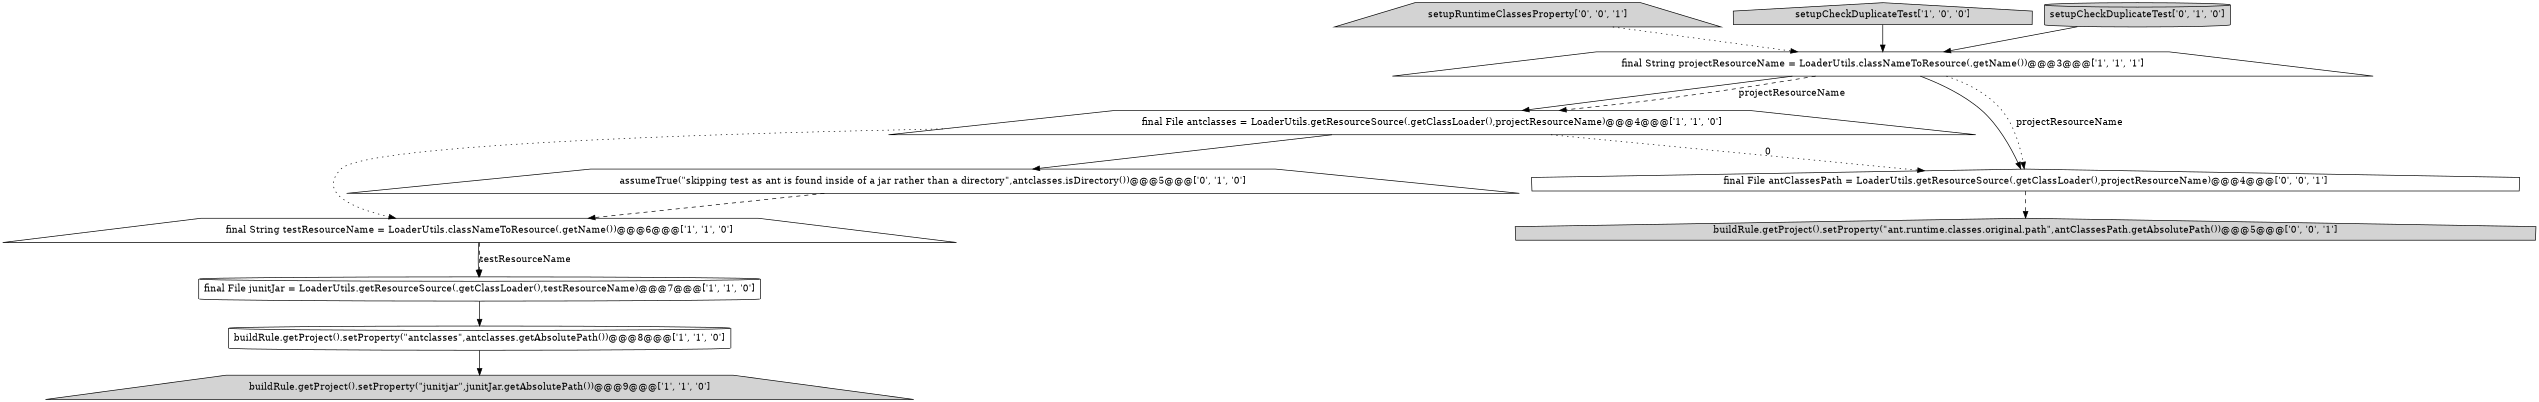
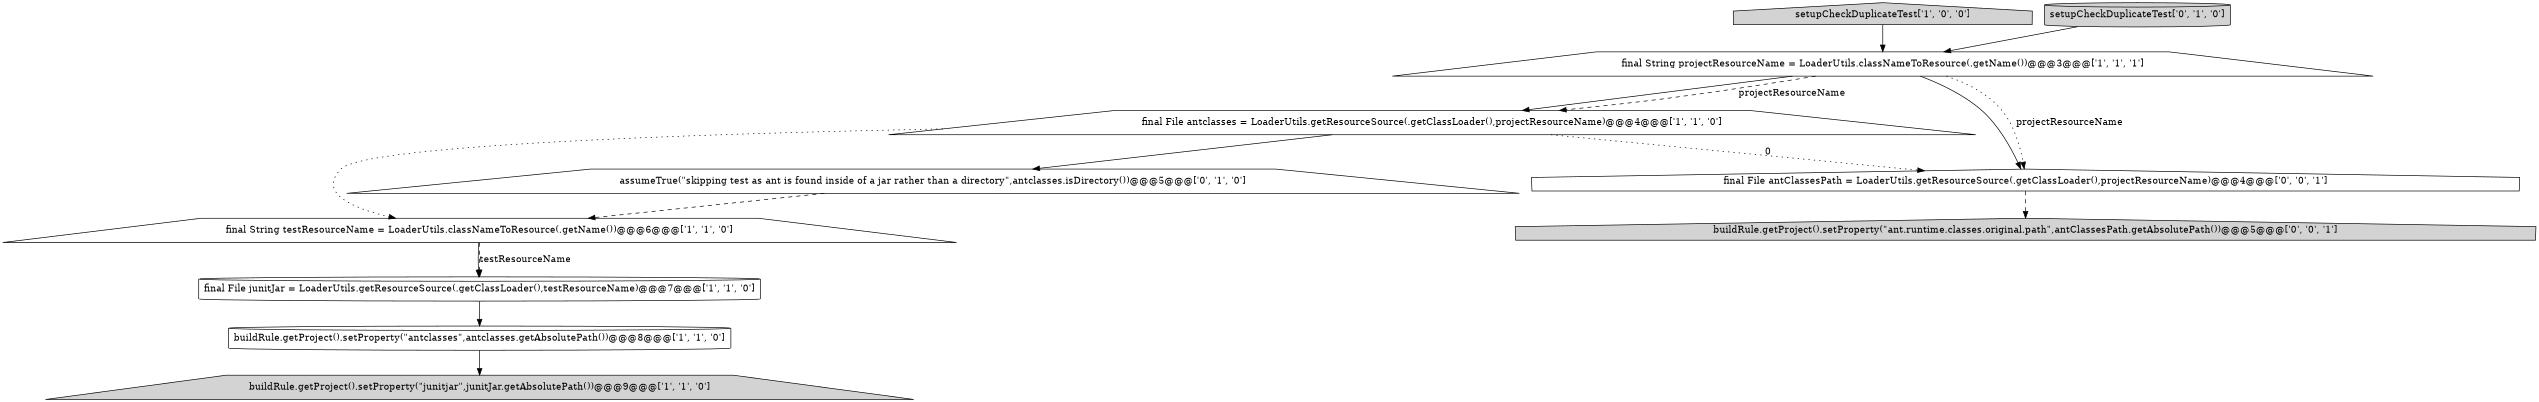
(1528, 15) -> none
